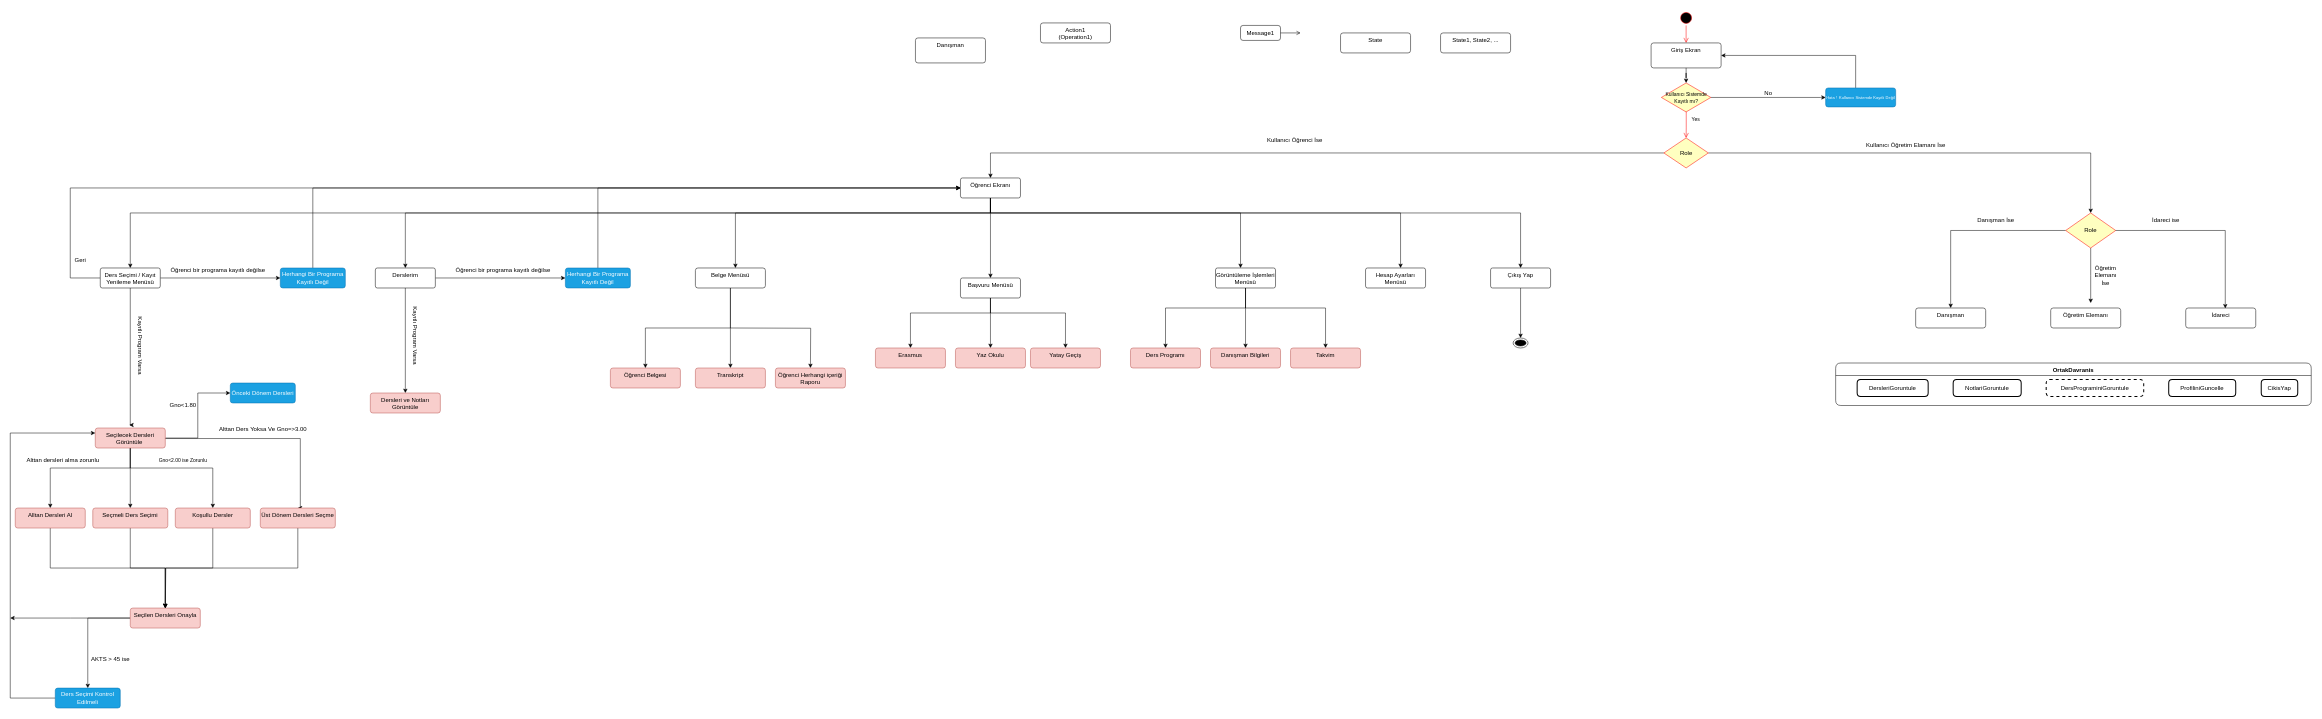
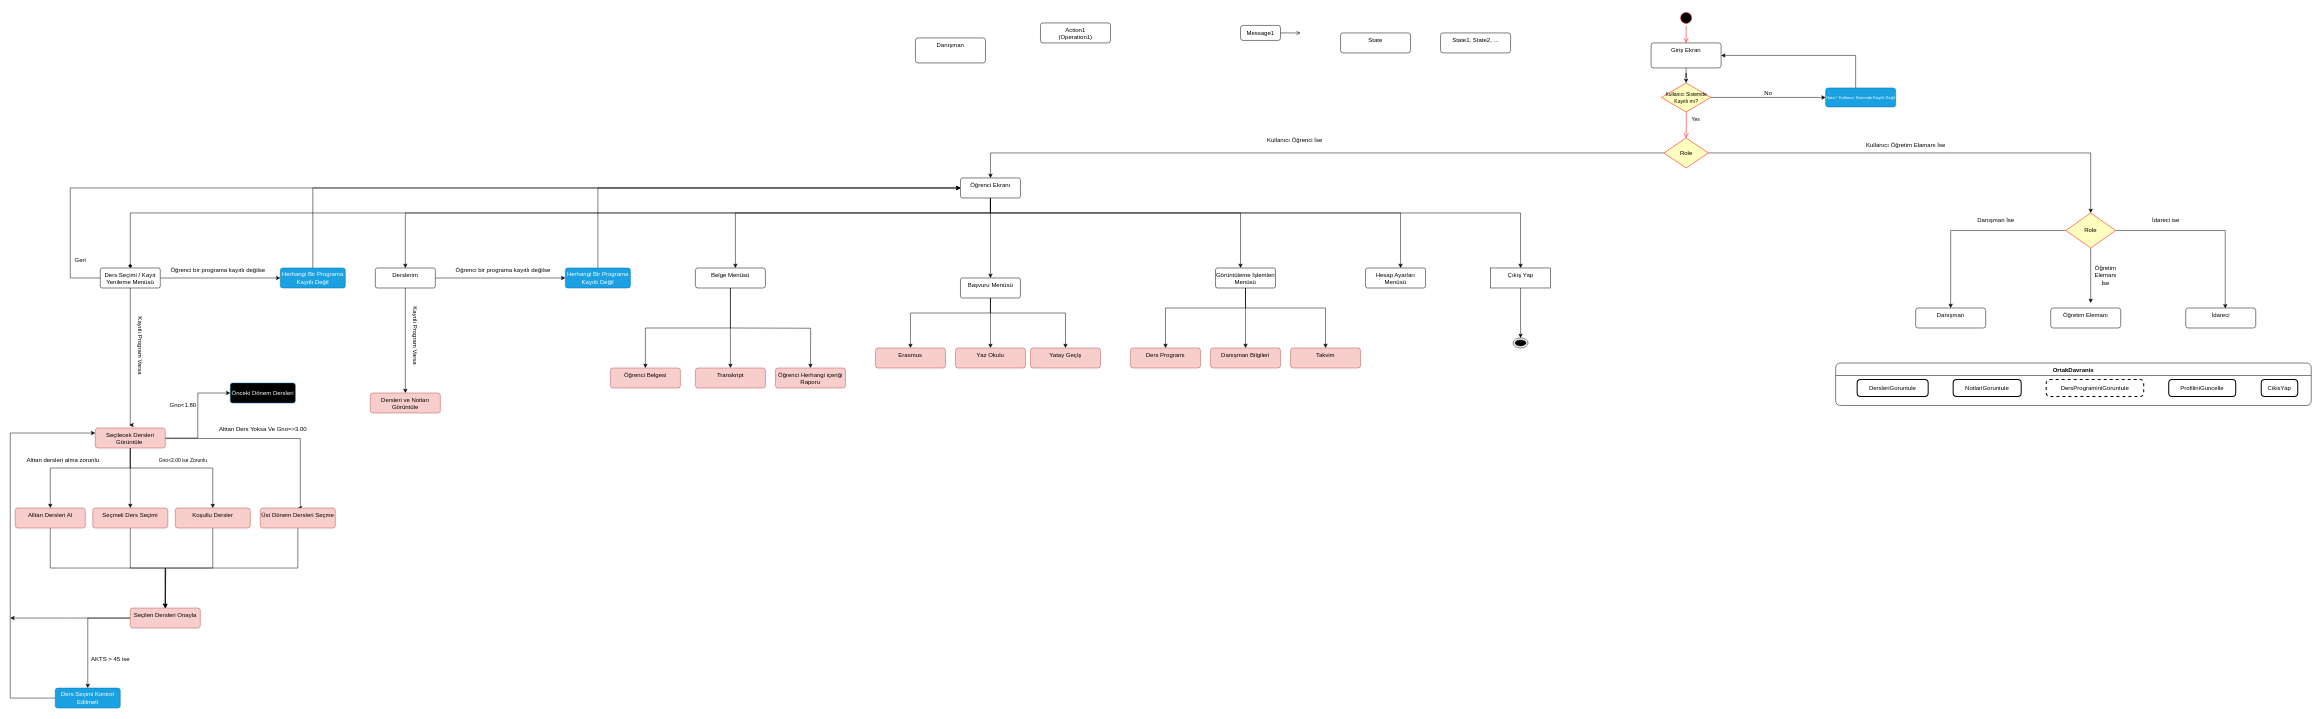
(130, 263) -> (130, 263)
(1520, 278) -> (1520, 278)
(263, 393) -> (263, 393)
